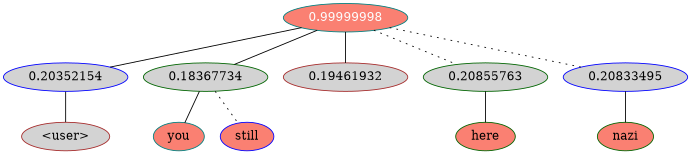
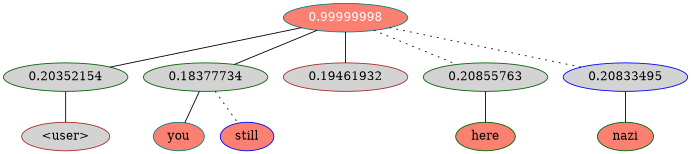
(66, 77) -> (66, 77)
(206, 77) -> (206, 77)
